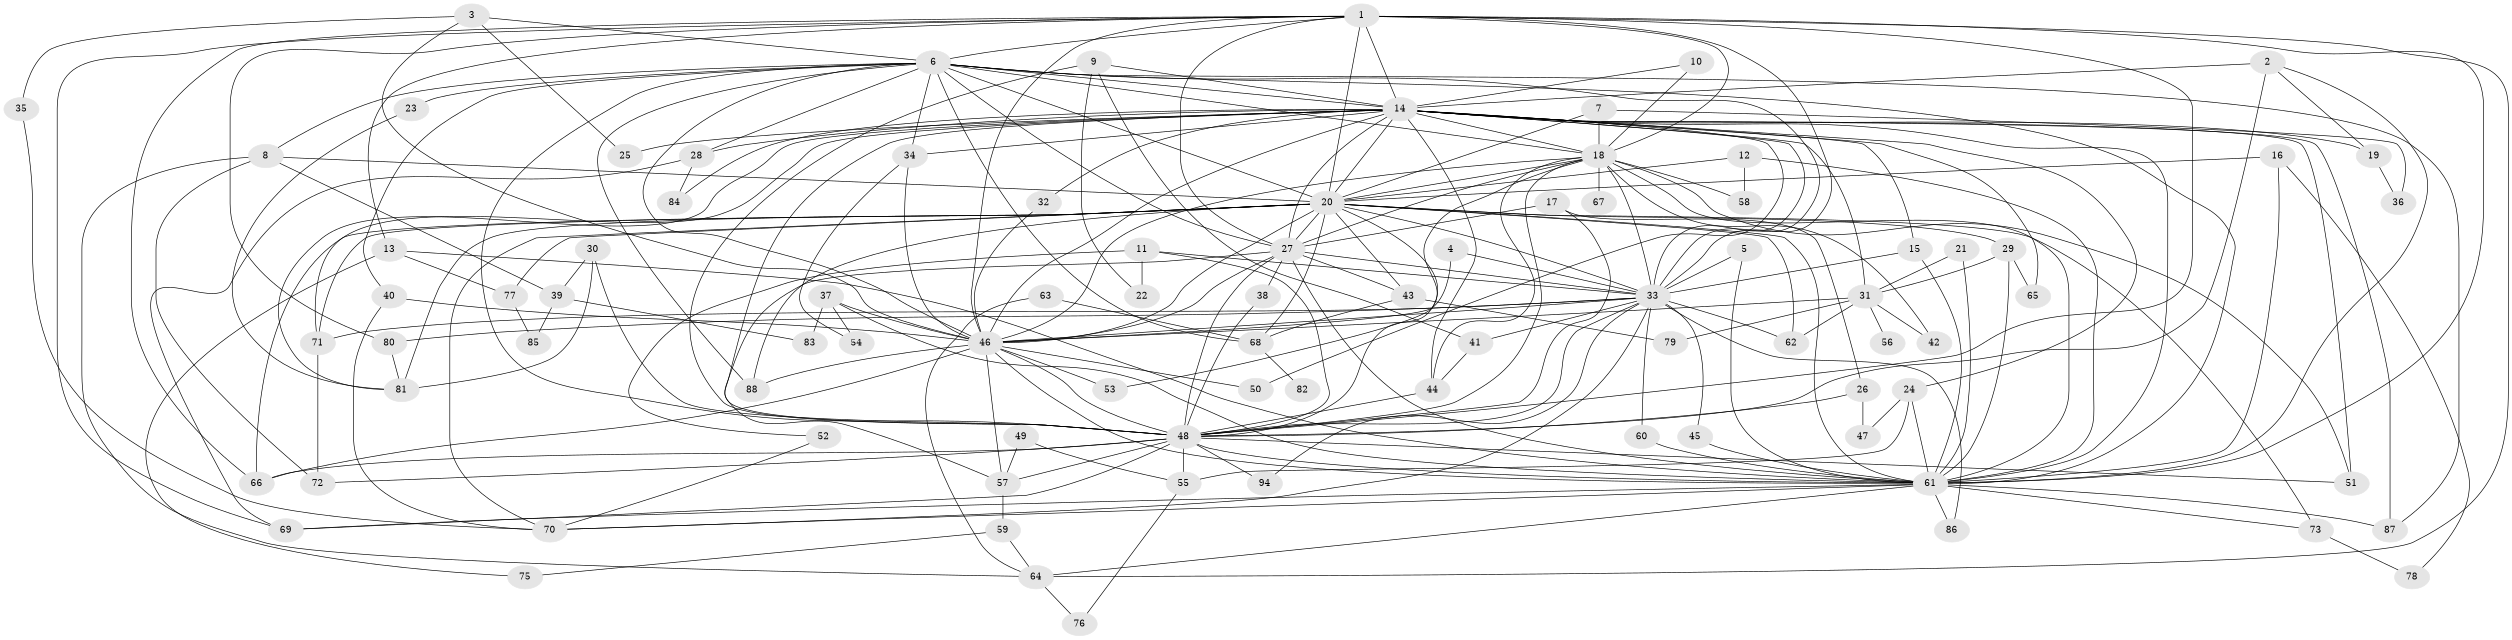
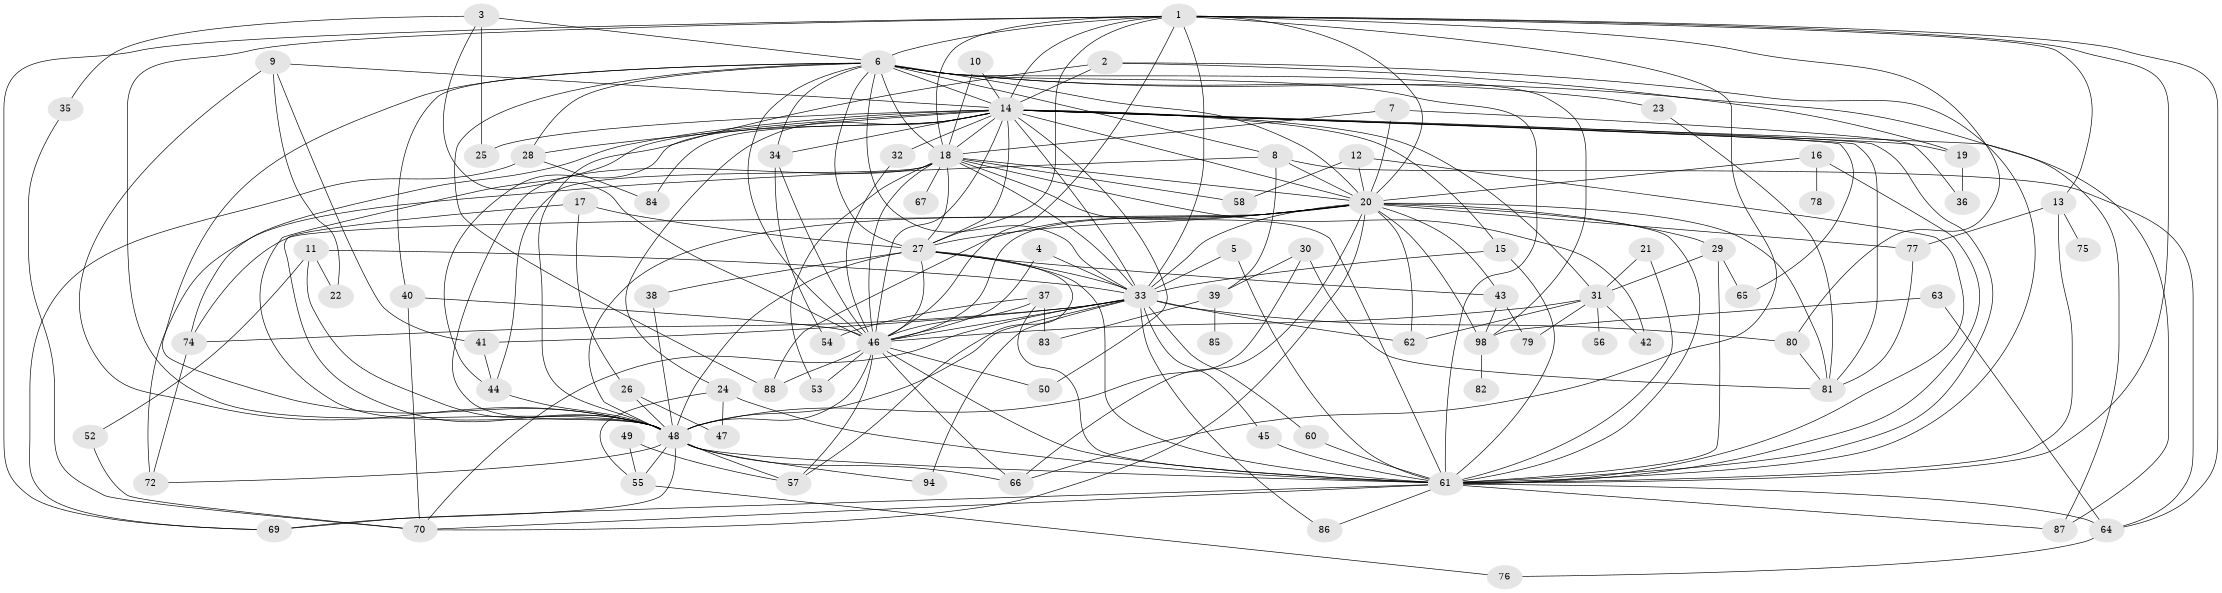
(520, 316) -> (1898, 335)
(318, 343) -> (189, 343)
(1256, 343) -> (1481, 343)
(2352, 484) -> none
(1003, 530) -> none
(2316, 530) -> none
